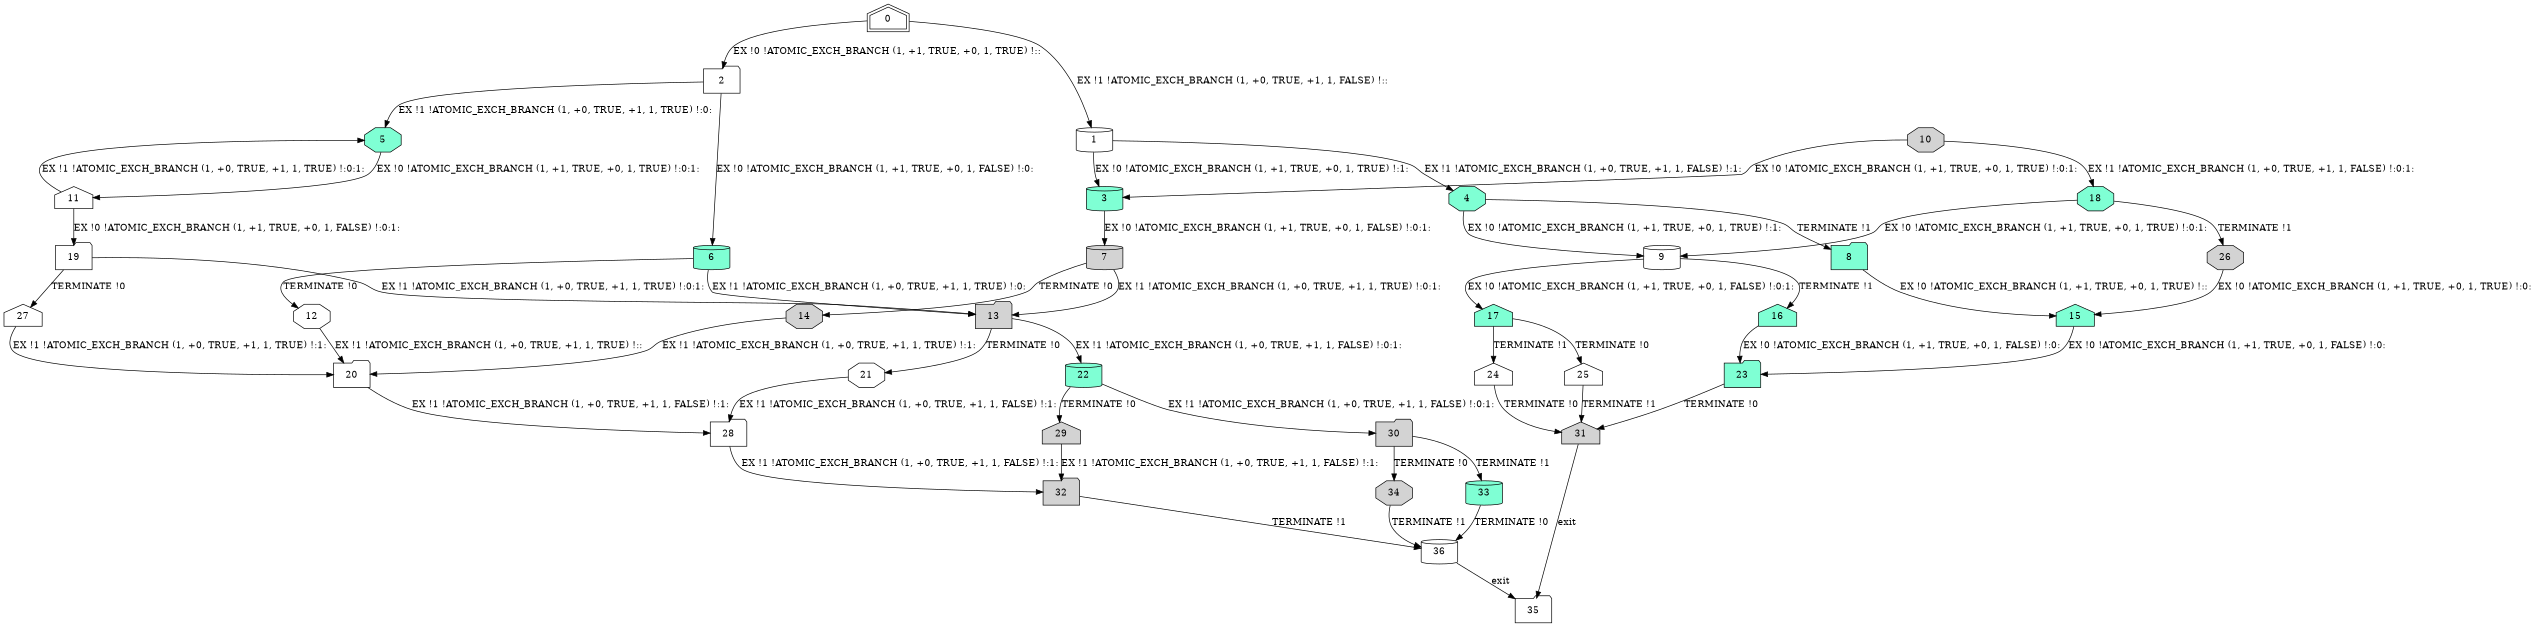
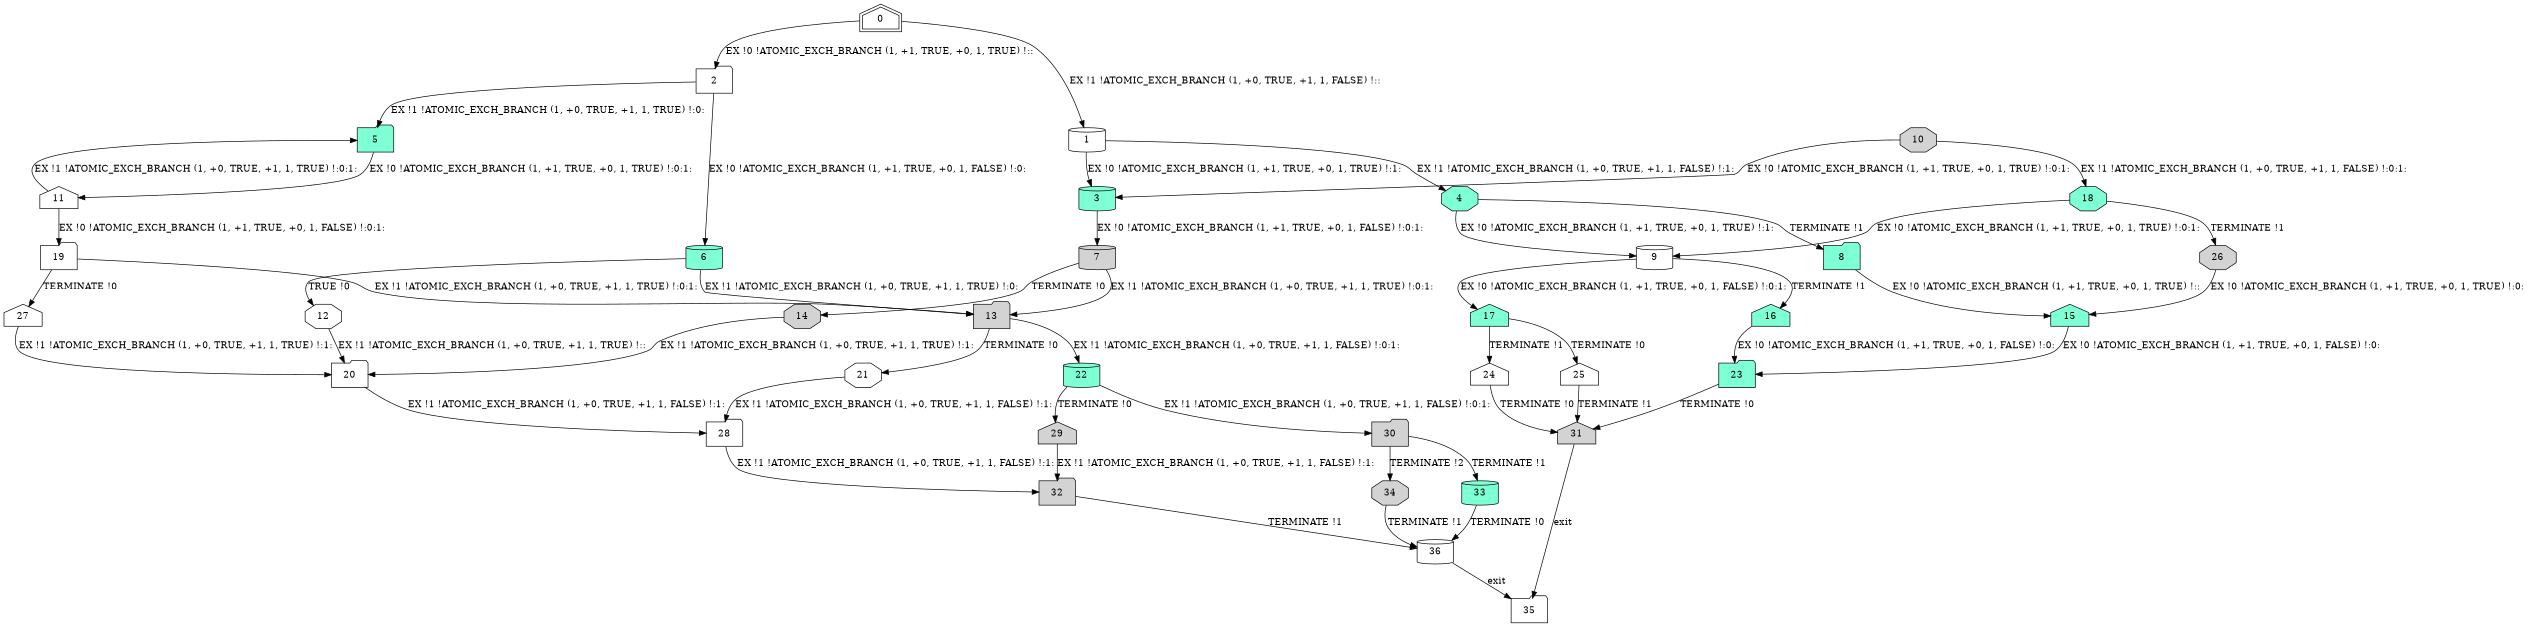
(383, 140) -> (375, 140)
(321, 287) -> (329, 287)
(1431, 464) -> (1427, 464)
